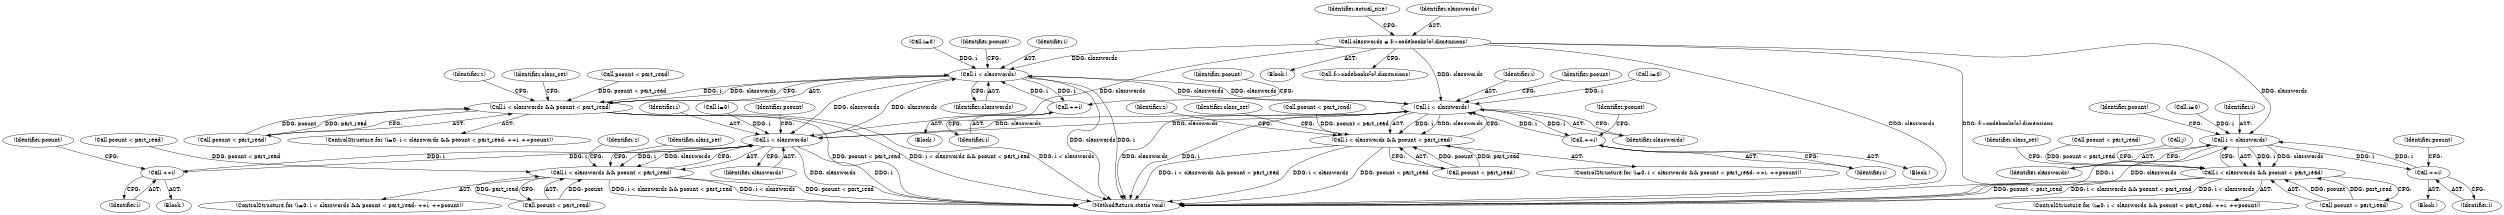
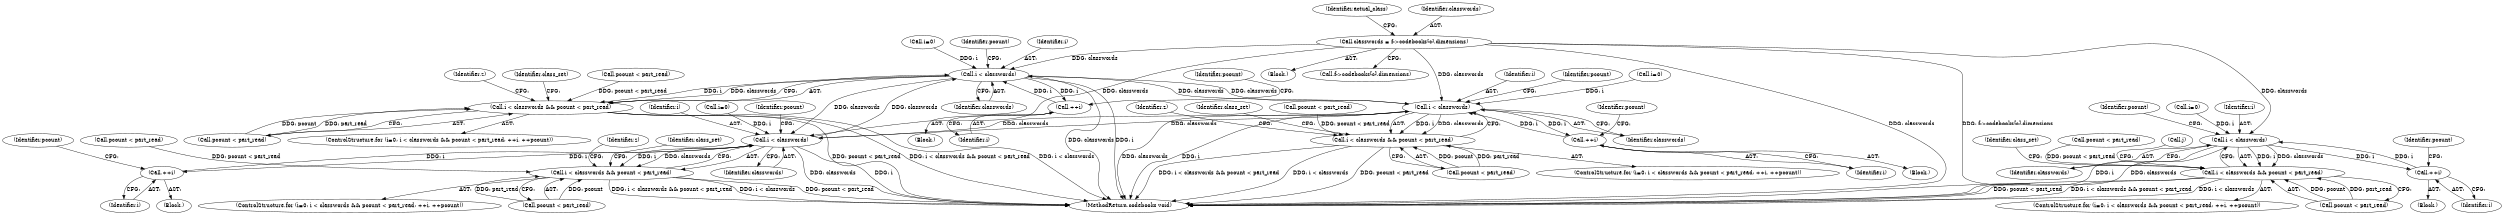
(1357, 9) -> (1357, 9)
(1129, 206) -> (1129, 206)
